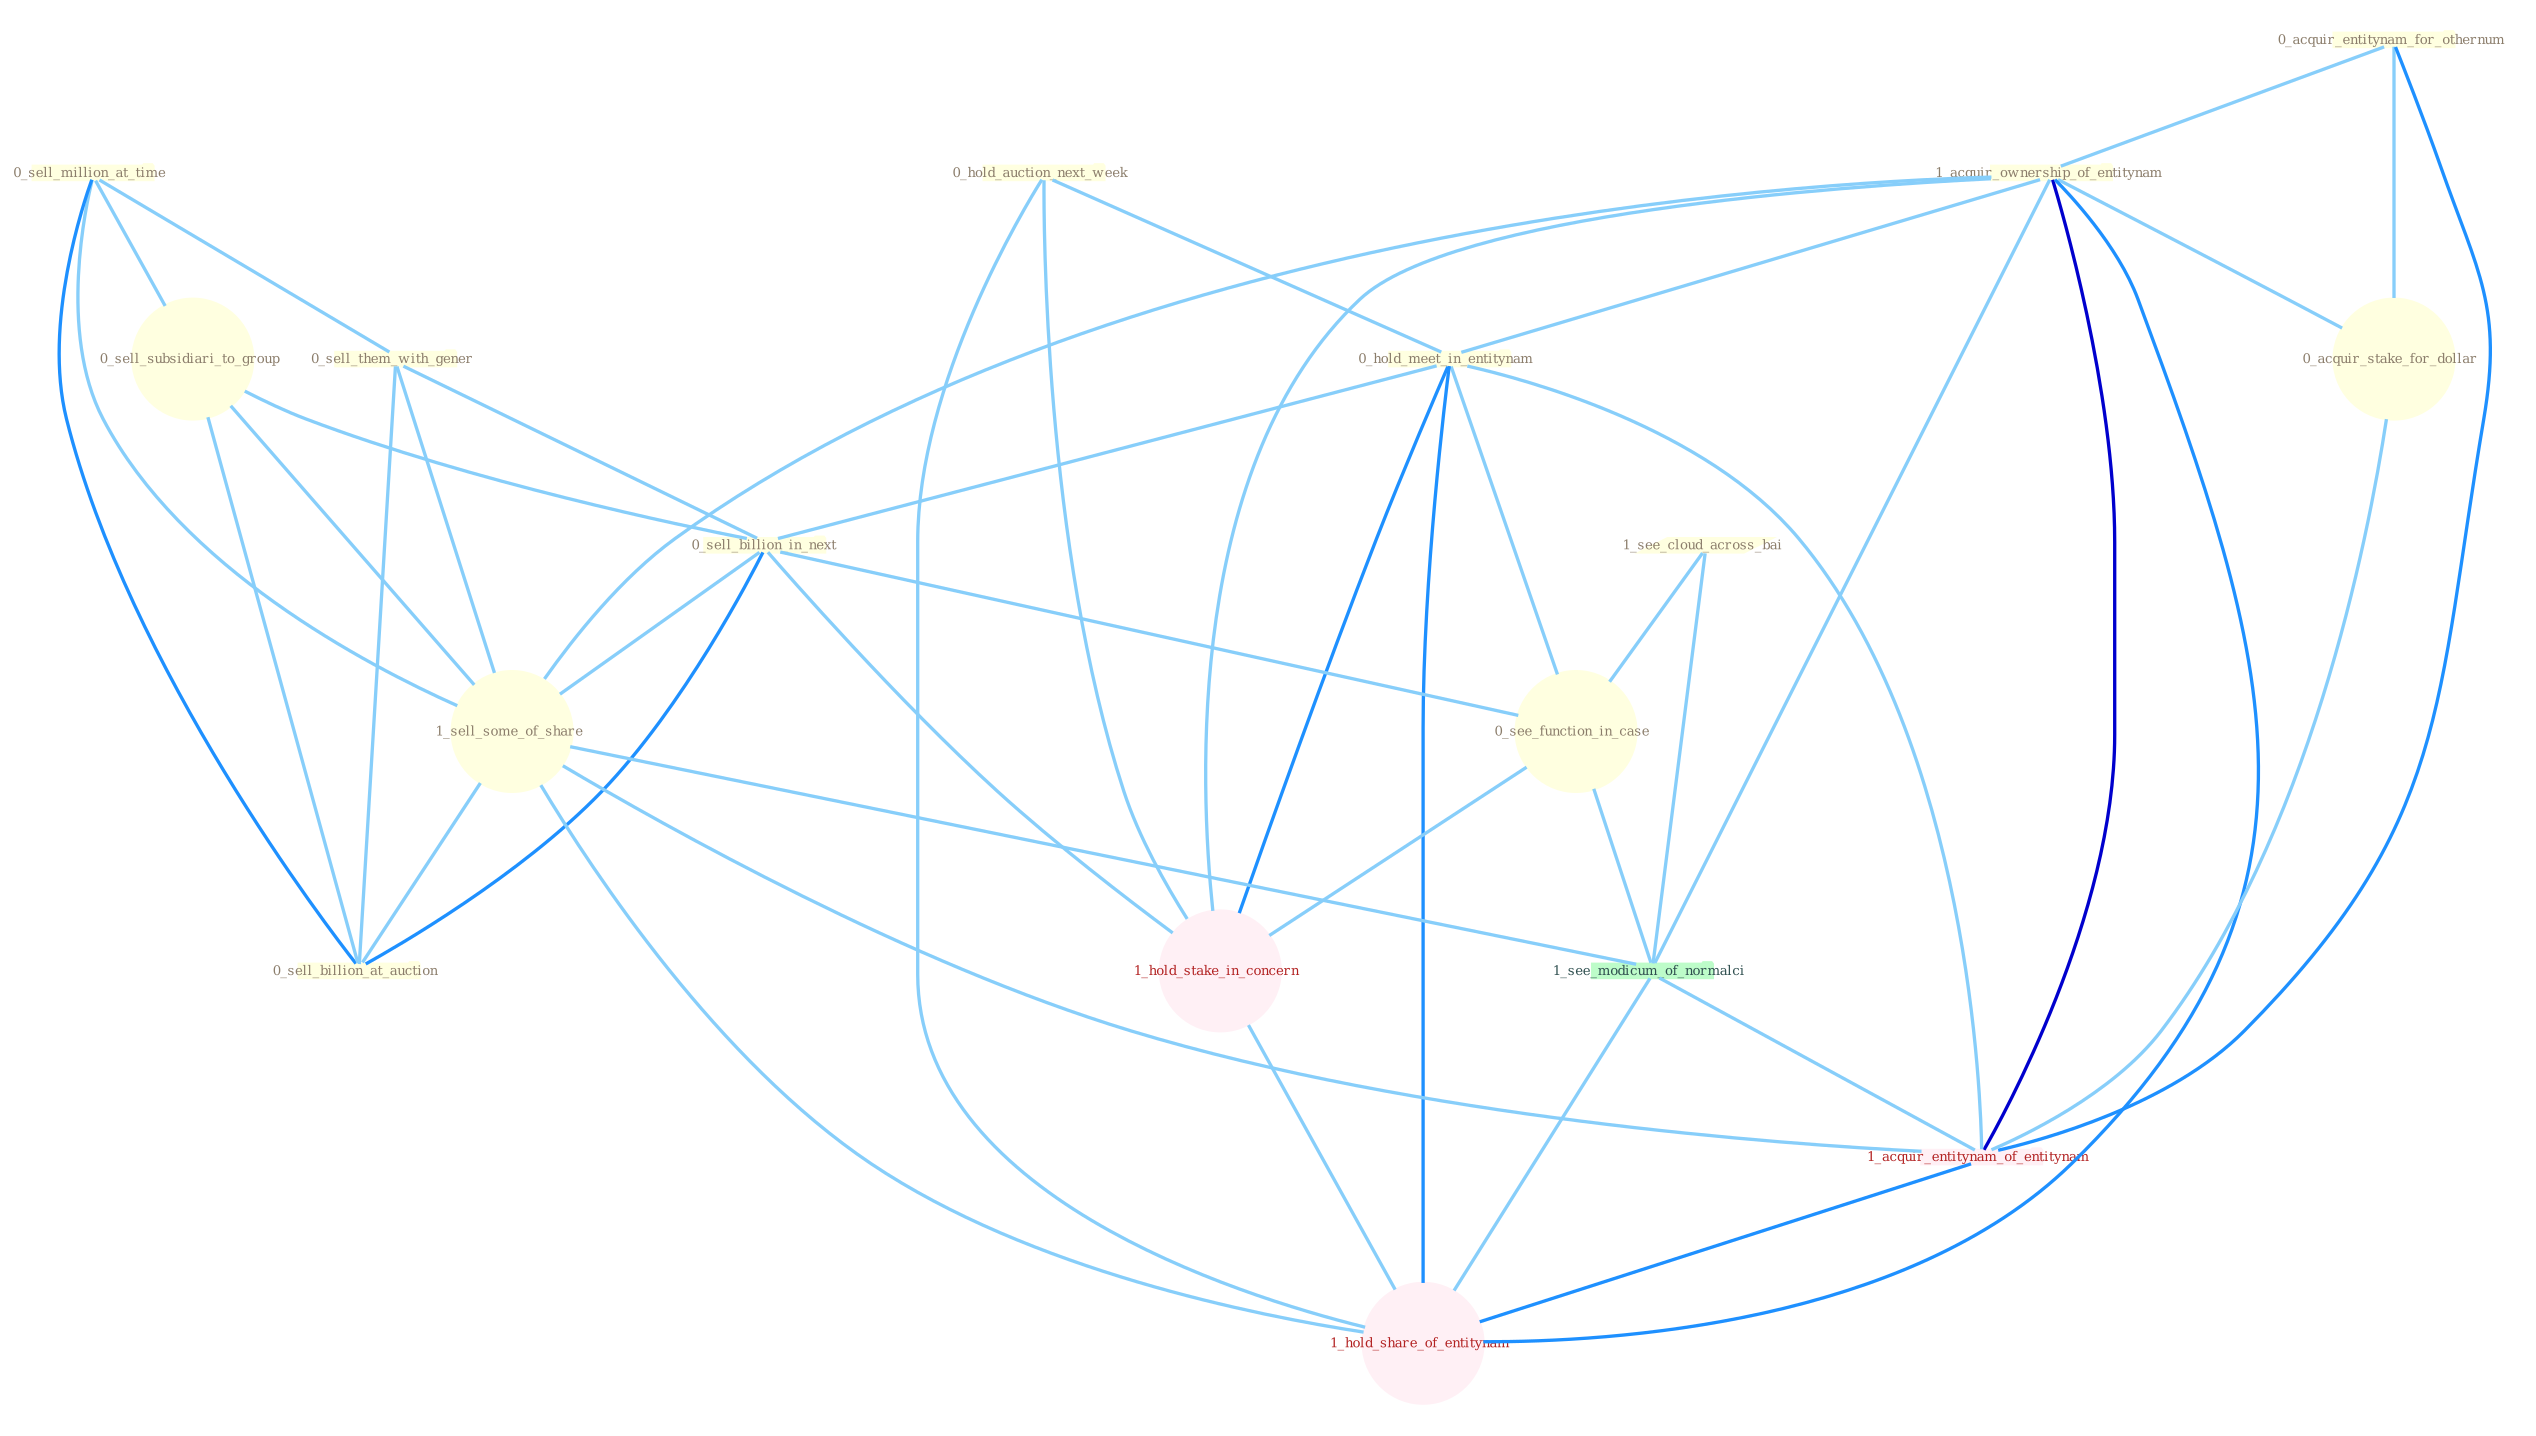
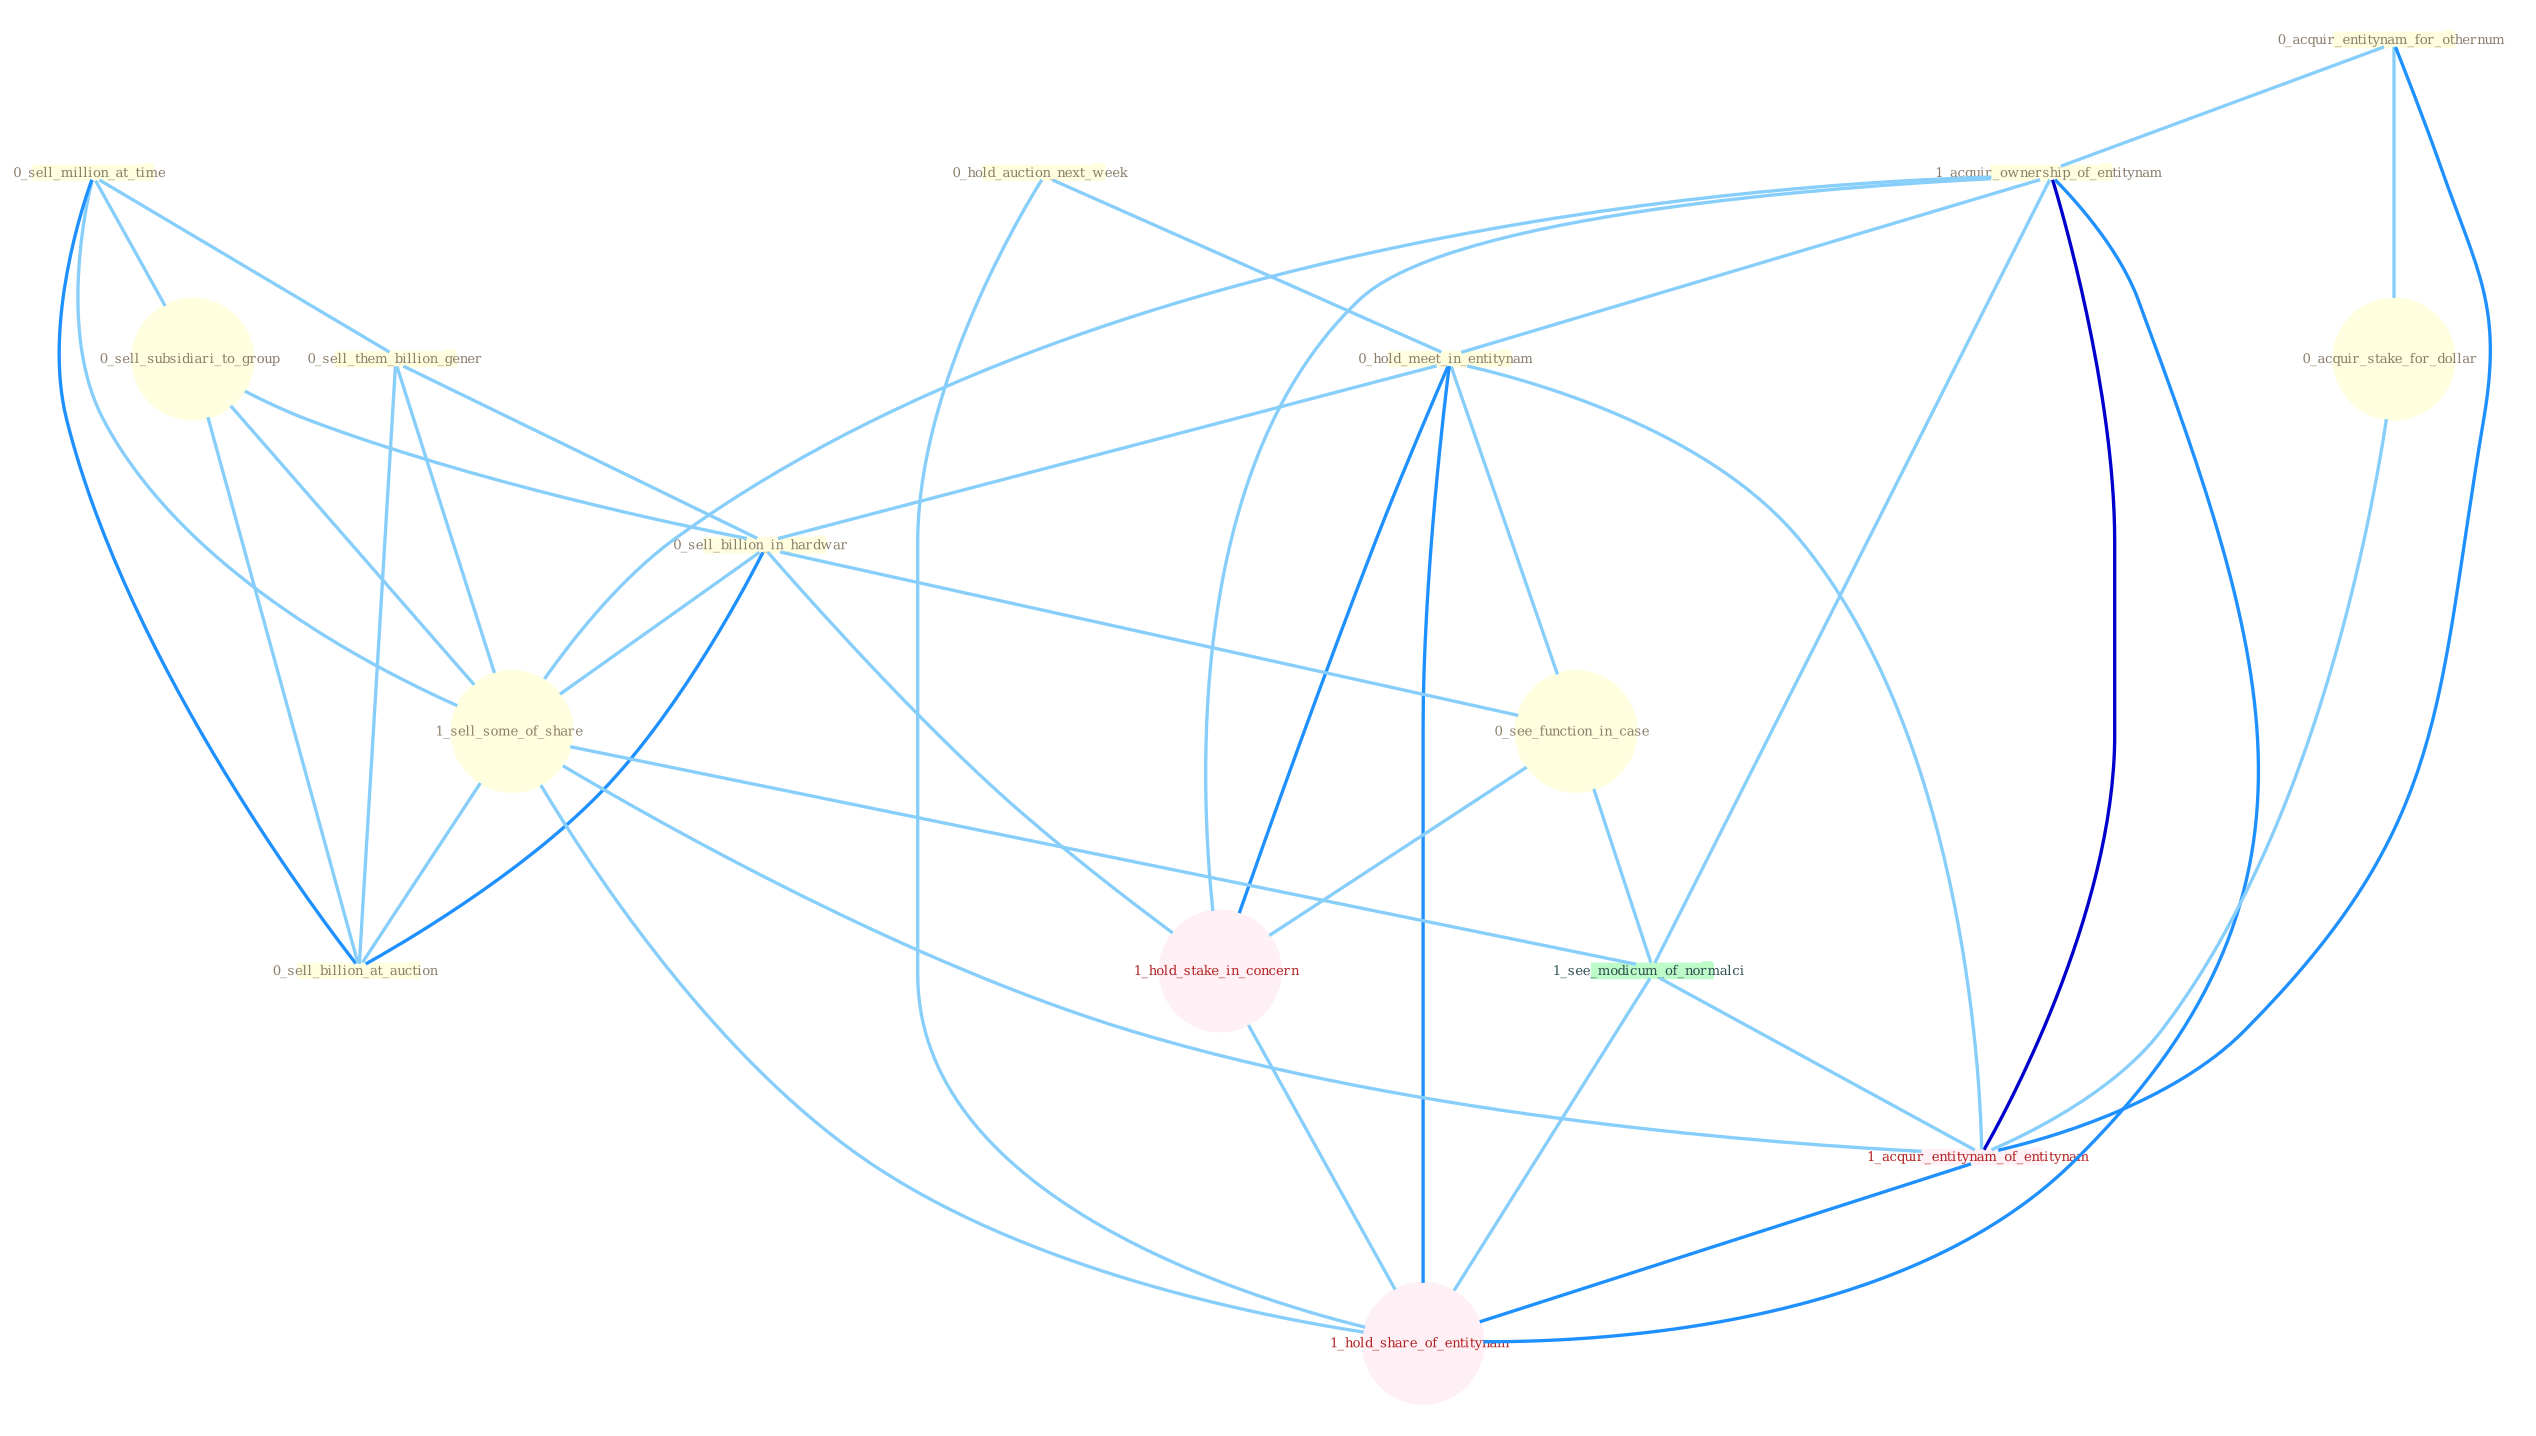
(2200, 254) -> none
(396, 359) -> (396, 359)
(765, 545) -> (765, 545)
(1706, 545) -> none
(1072, 559) -> none
